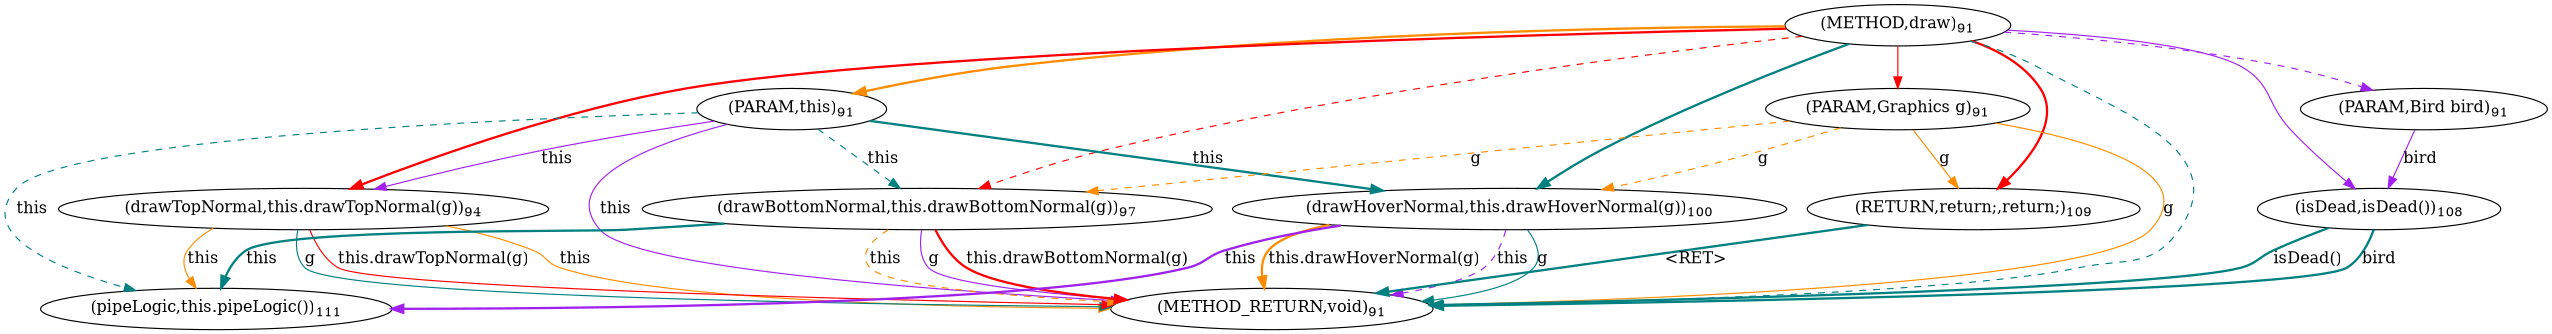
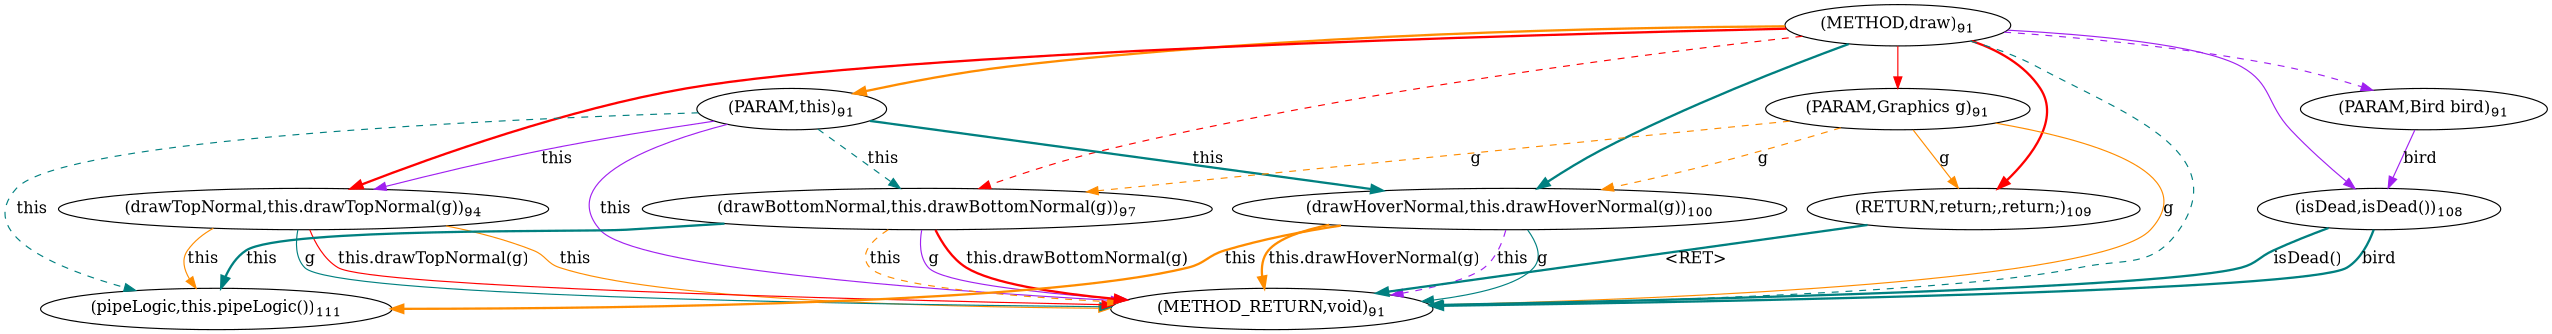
(1065, 286) -> (1065, 286)
